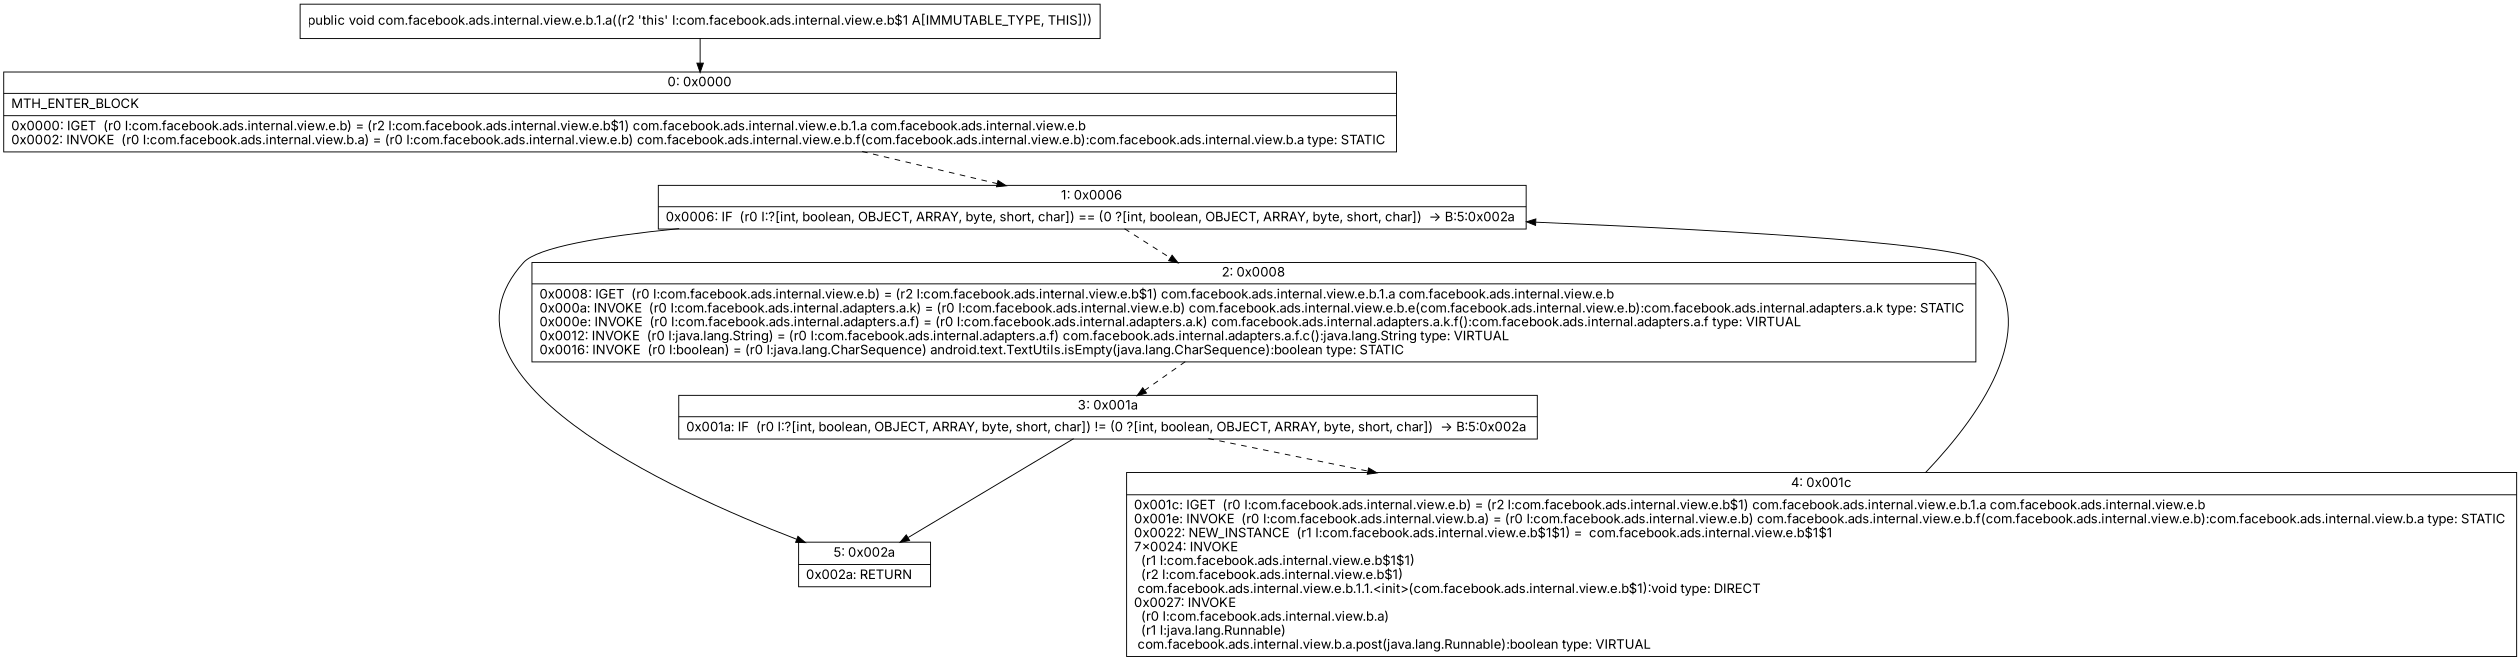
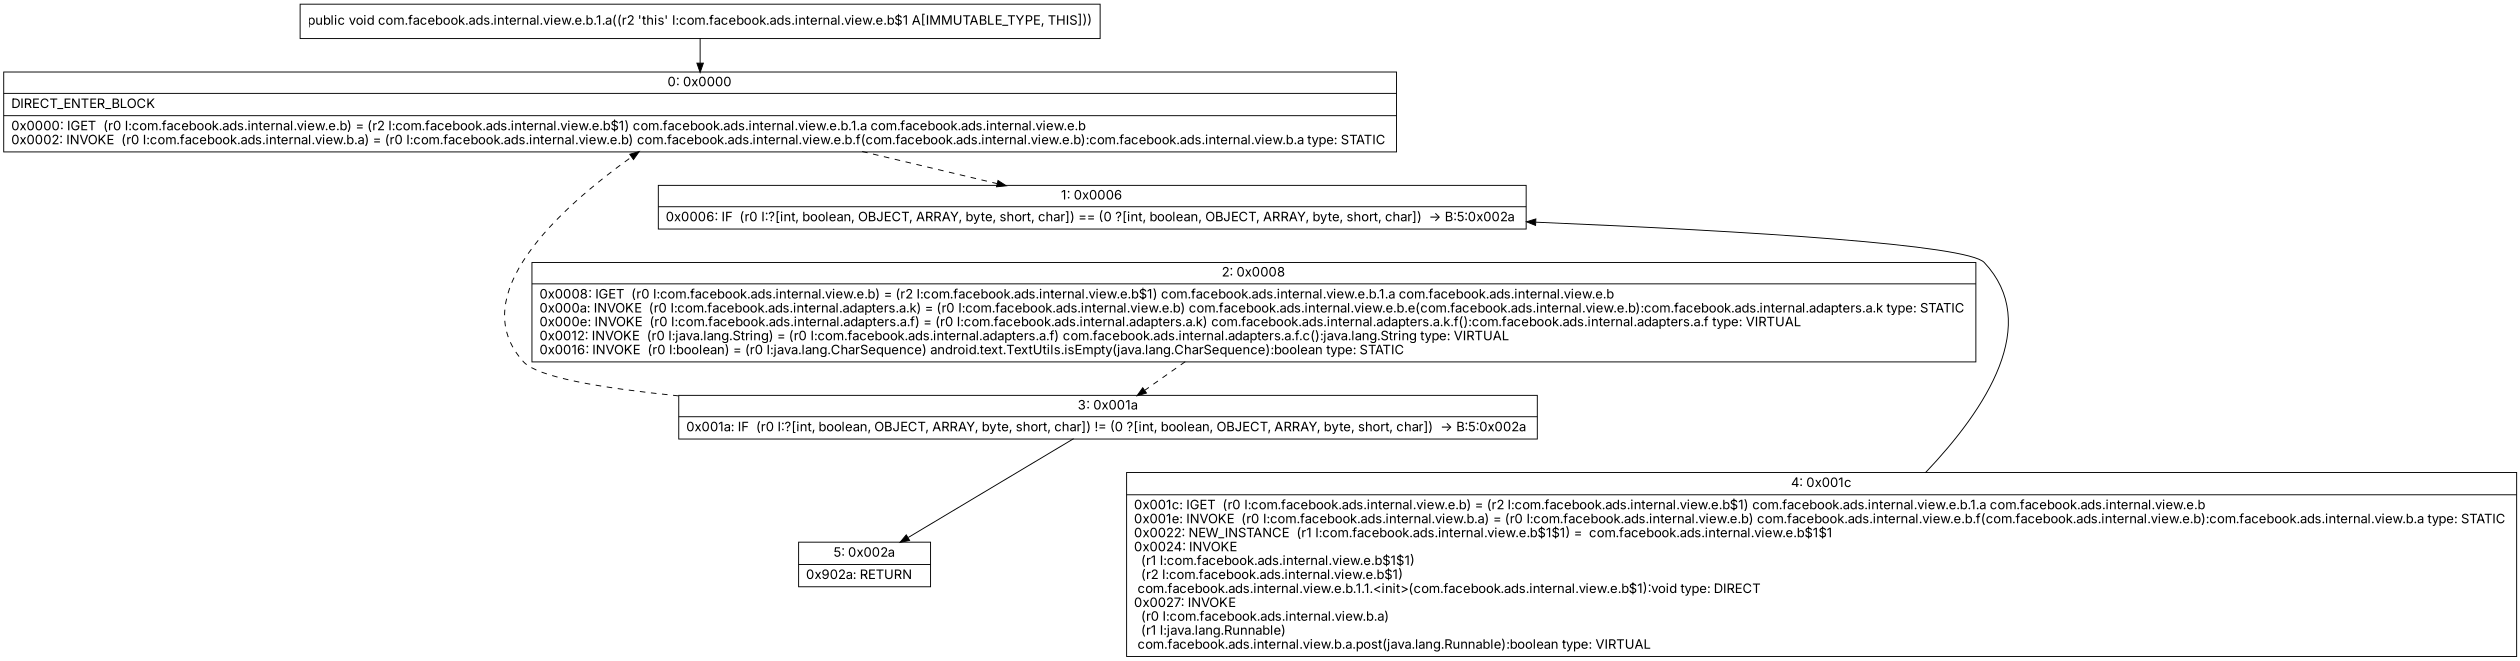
(76, 104) -> (84, 104)
(1147, 243) -> none
(535, 390) -> none
(1288, 455) -> (506, 317)
(1190, 547) -> (1189, 547)
(865, 575) -> (865, 575)
